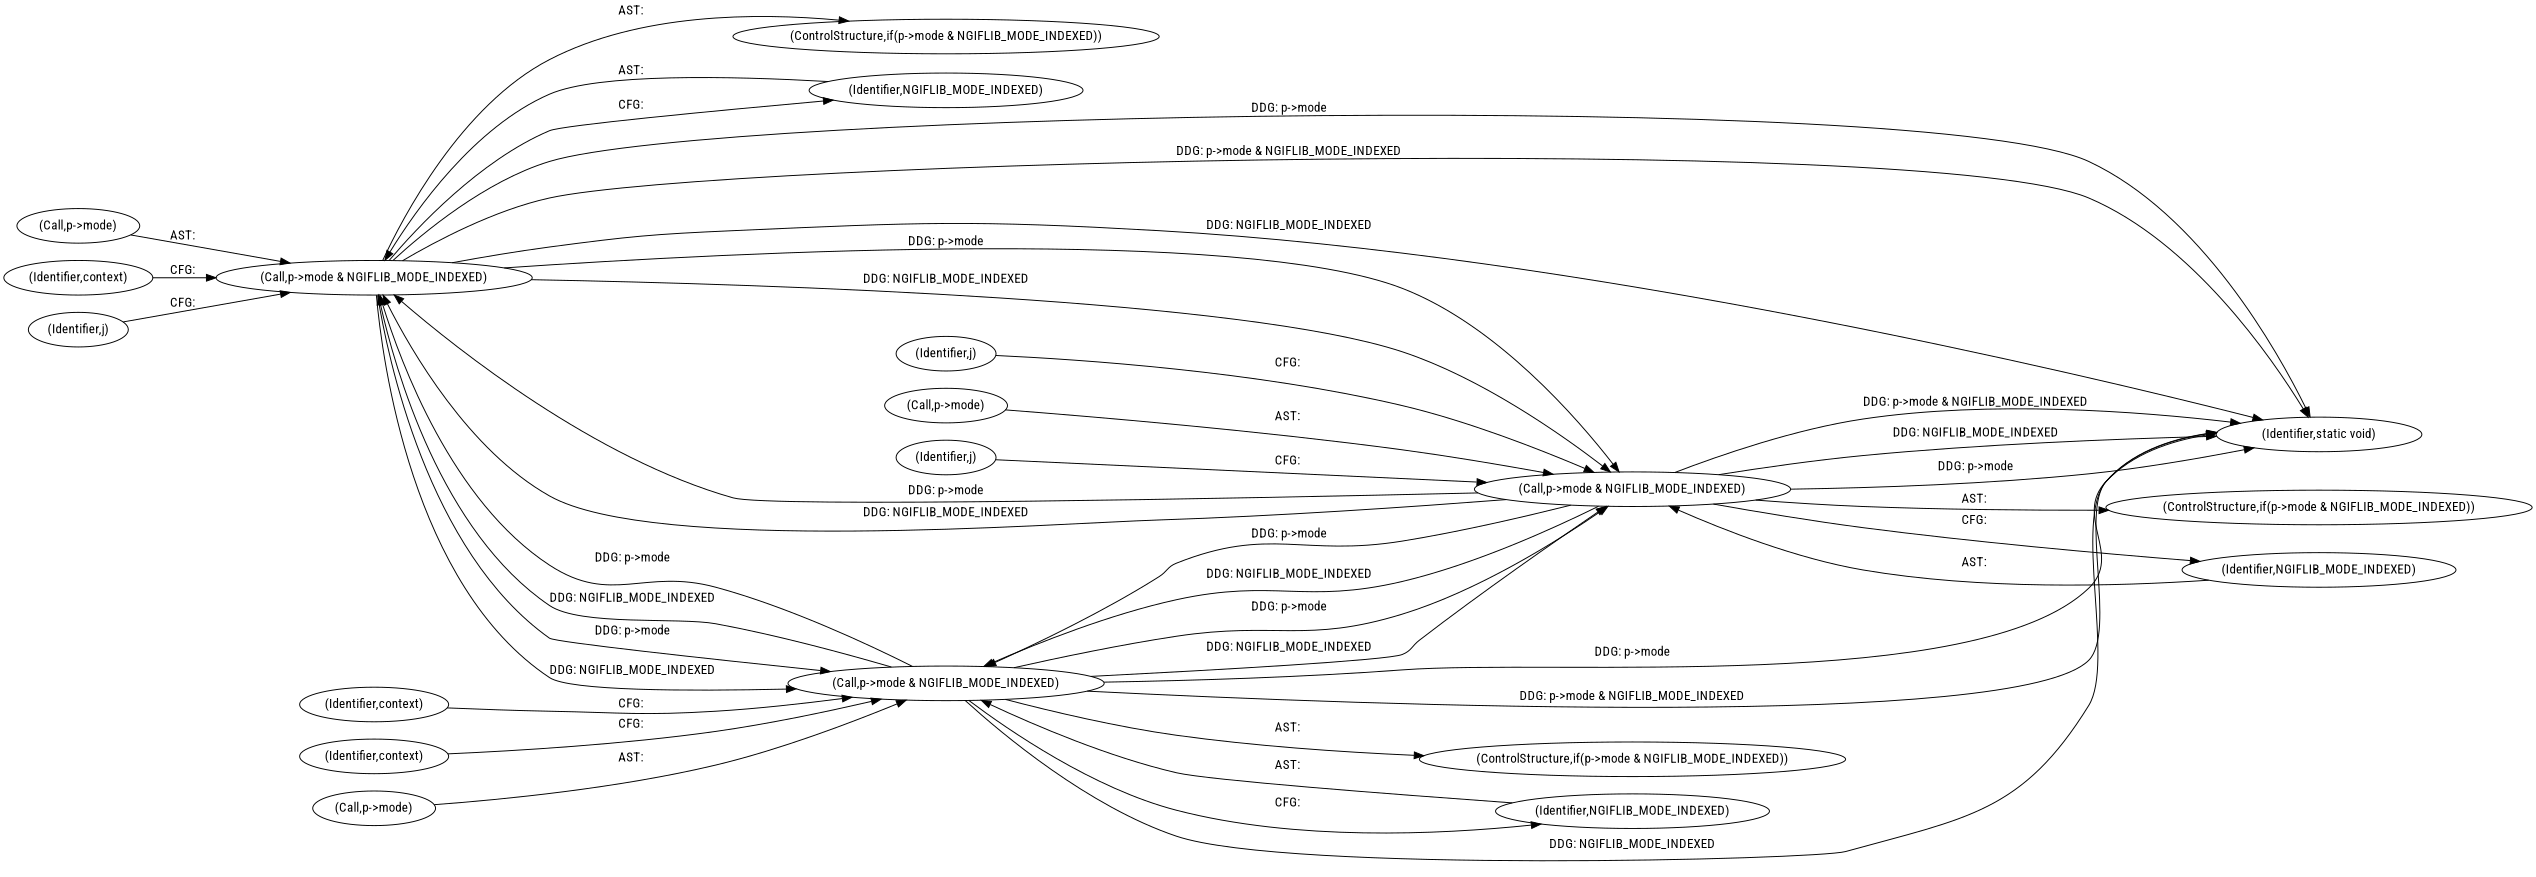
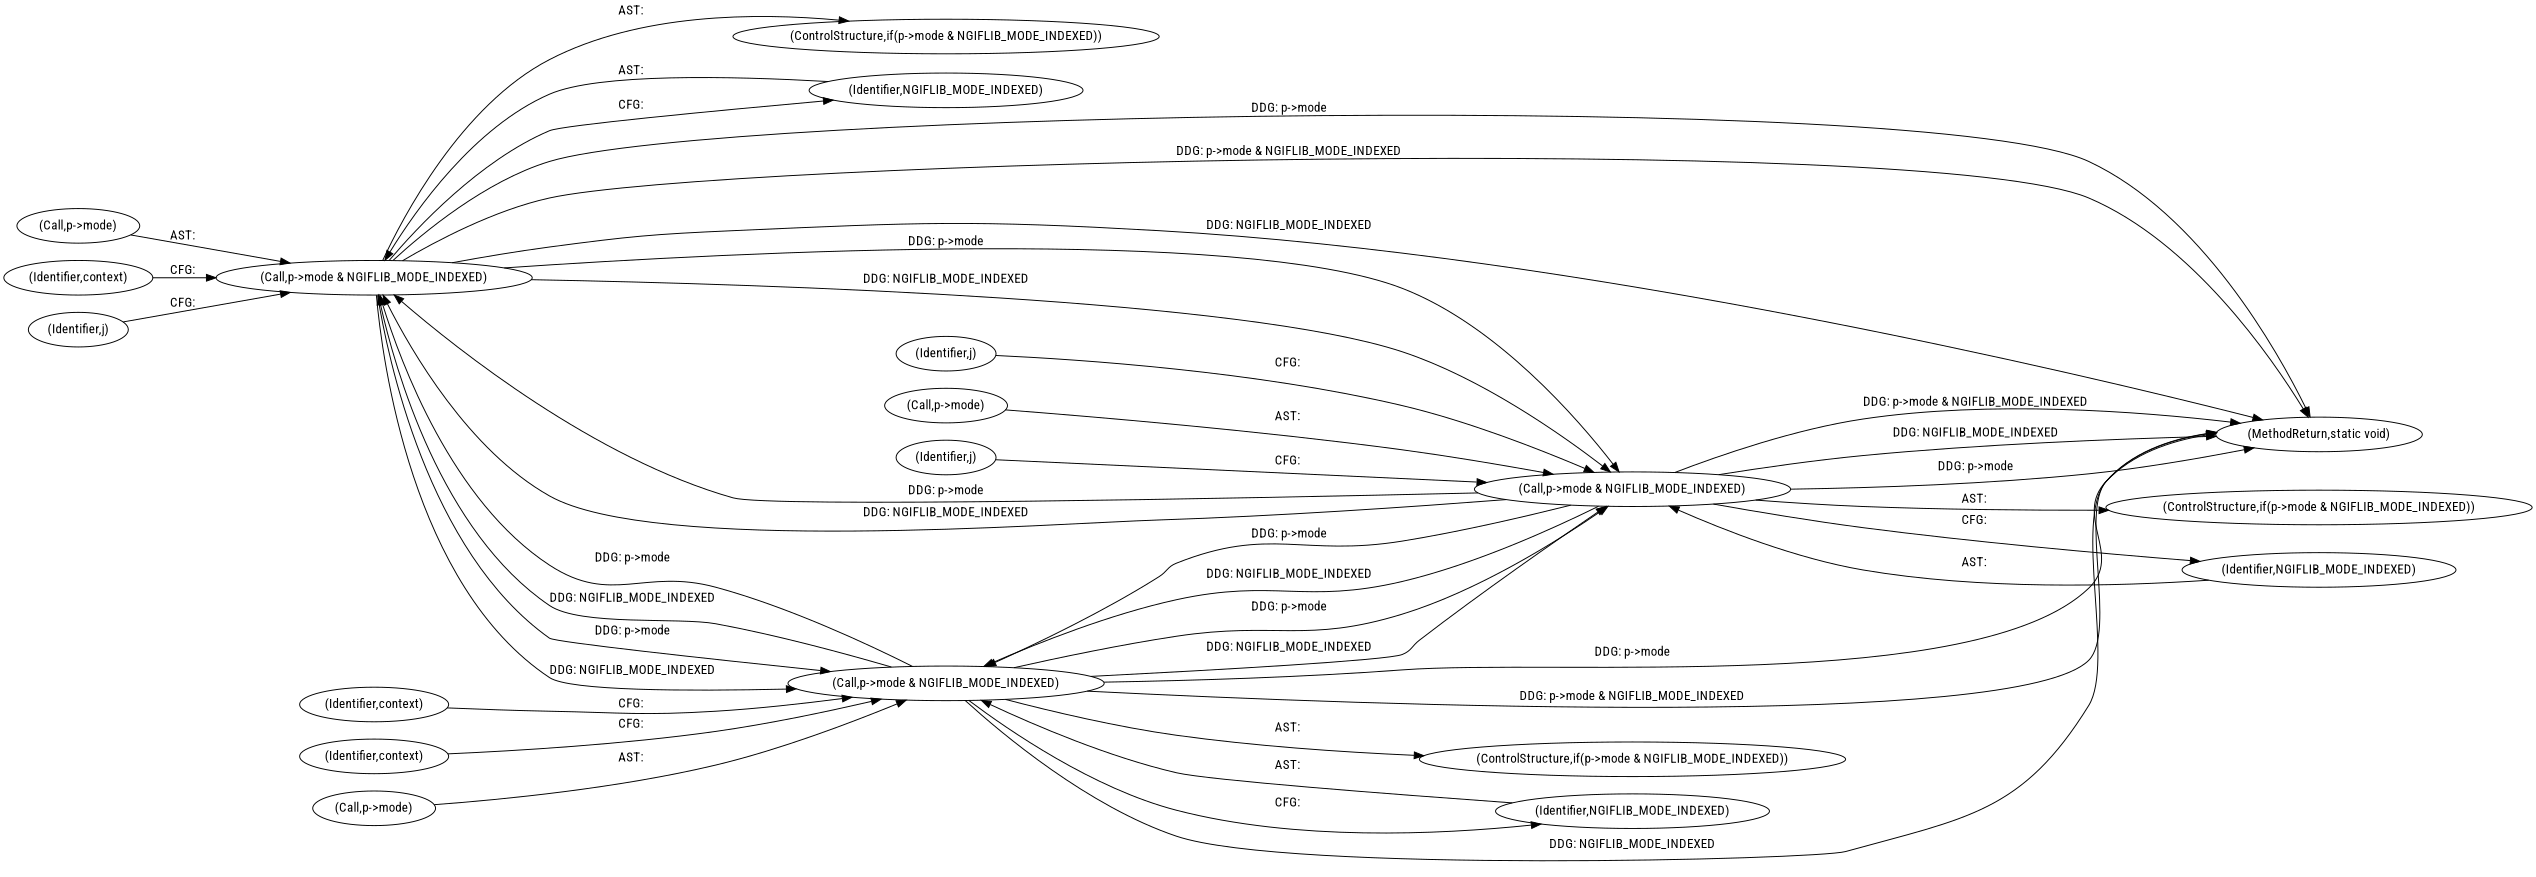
(2319, 434) -> (2319, 434)
